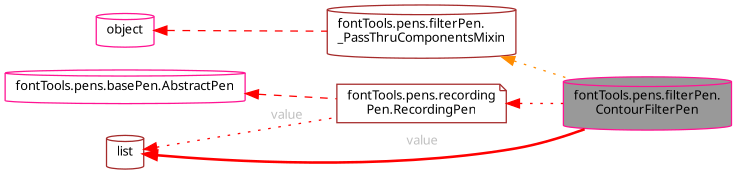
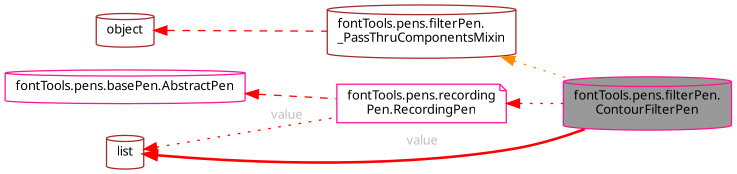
(125, 30) -> (125, 30)
(422, 103) -> (422, 103)
